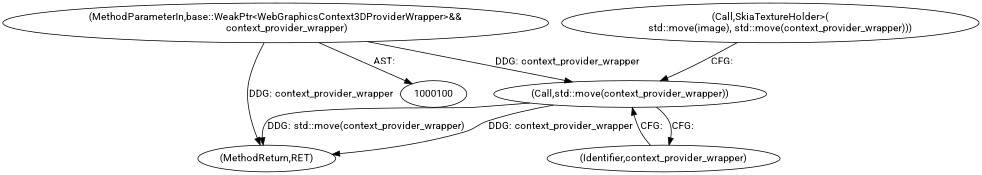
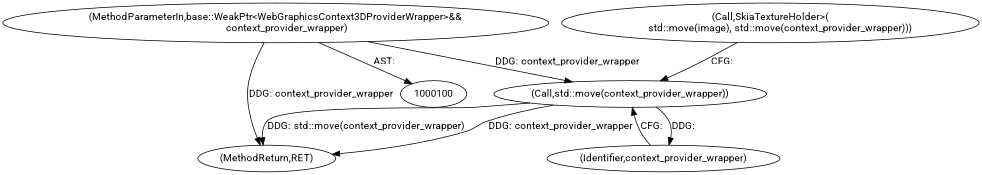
(684, 126) -> (685, 126)
